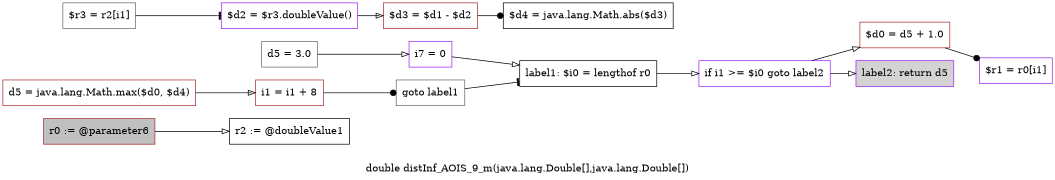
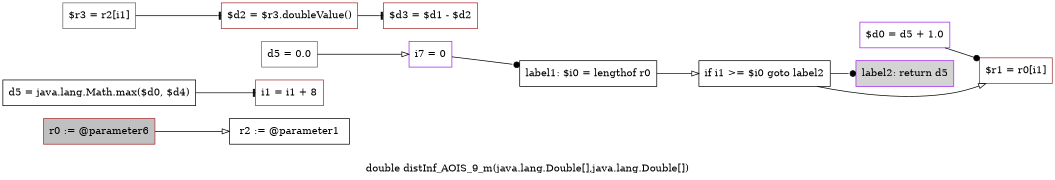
(289, 16) -> (289, 16)
(369, 16) -> (369, 16)
(588, 16) -> none
(905, 35) -> (905, 35)
(289, 54) -> (289, 54)
(832, 55) -> (898, 96)
(482, 61) -> (482, 61)
(1016, 71) -> (1016, 71)
(765, 74) -> (765, 74)
(840, 74) -> (840, 74)
(99, 93) -> (99, 93)
(224, 93) -> (224, 93)
(430, 93) -> none
(289, 131) -> (289, 131)
